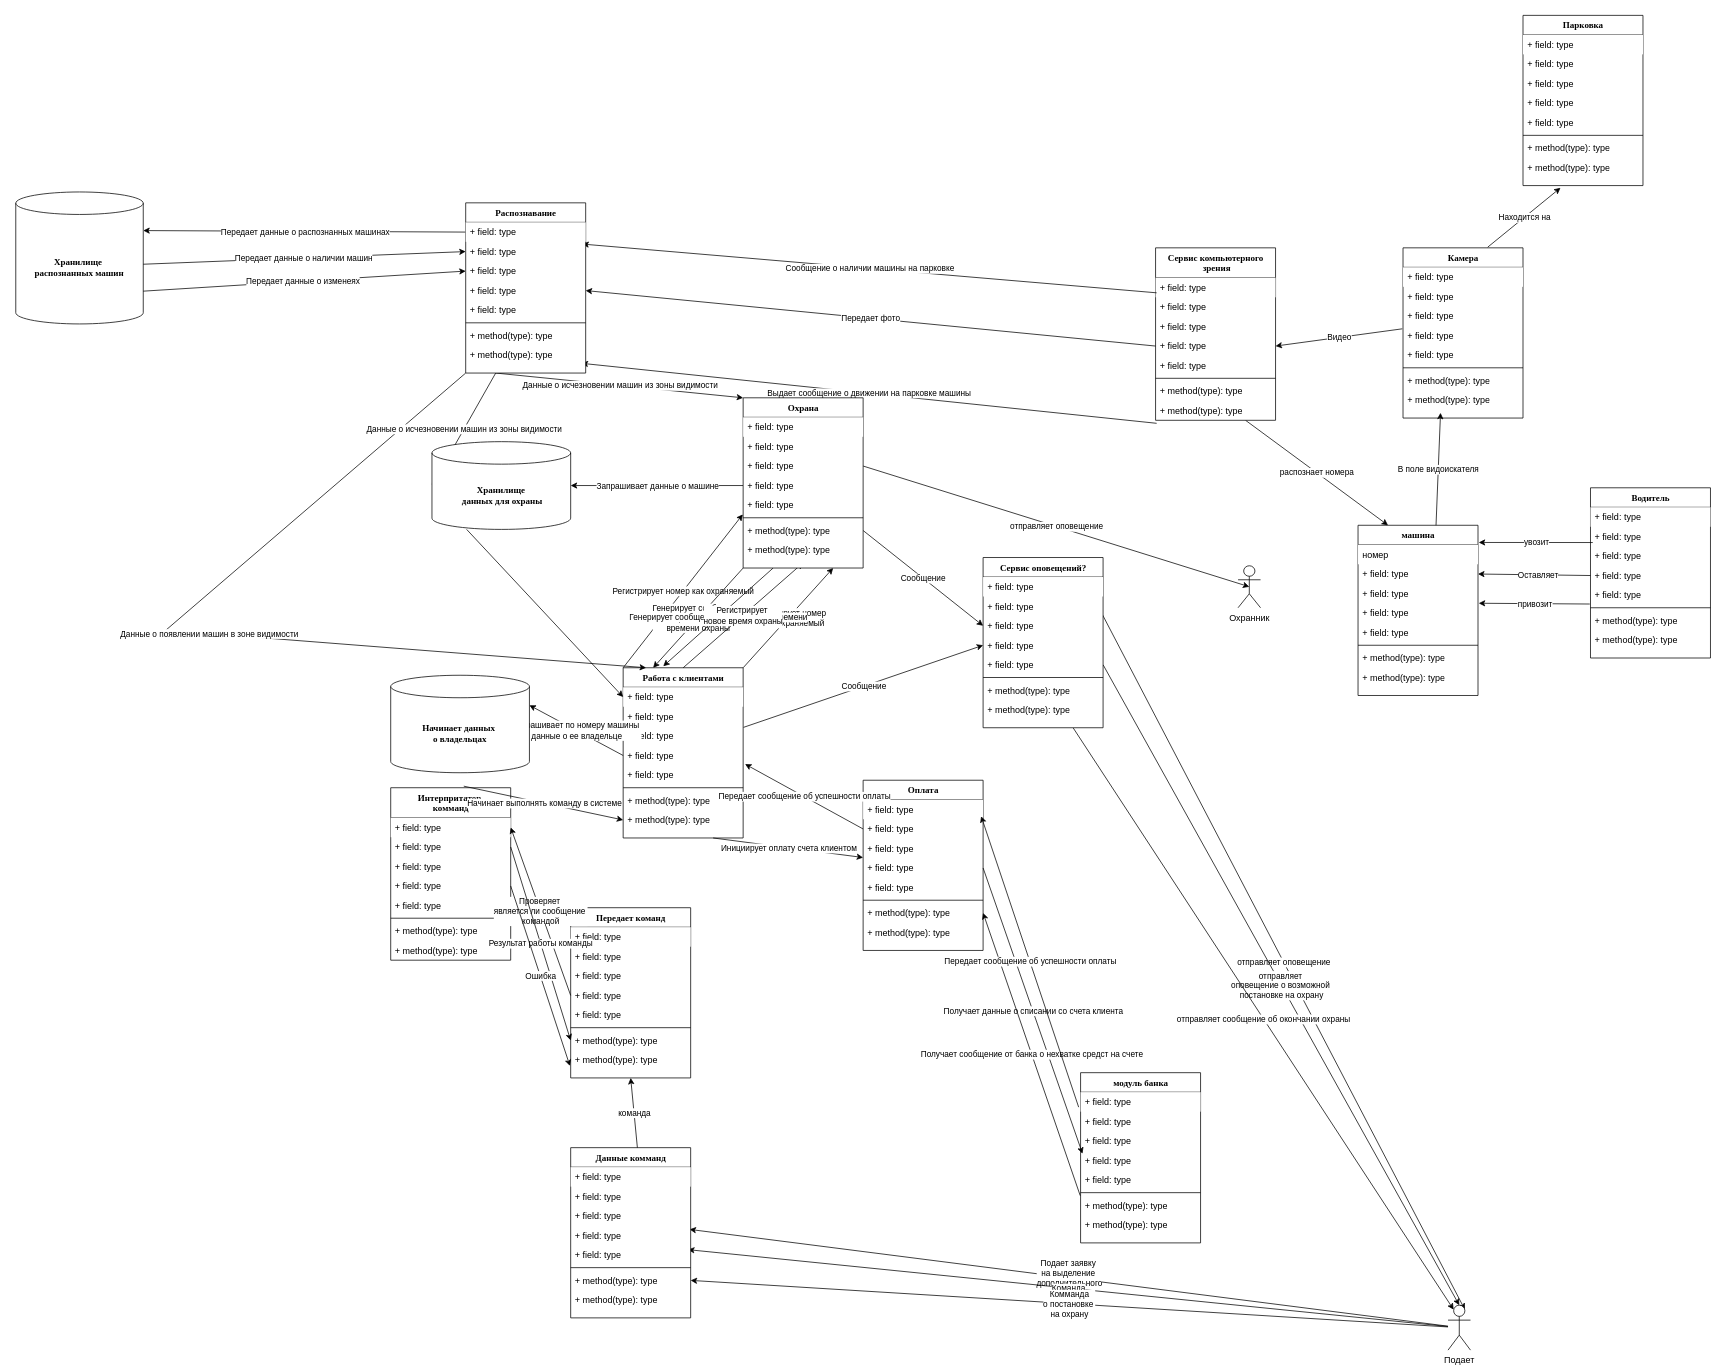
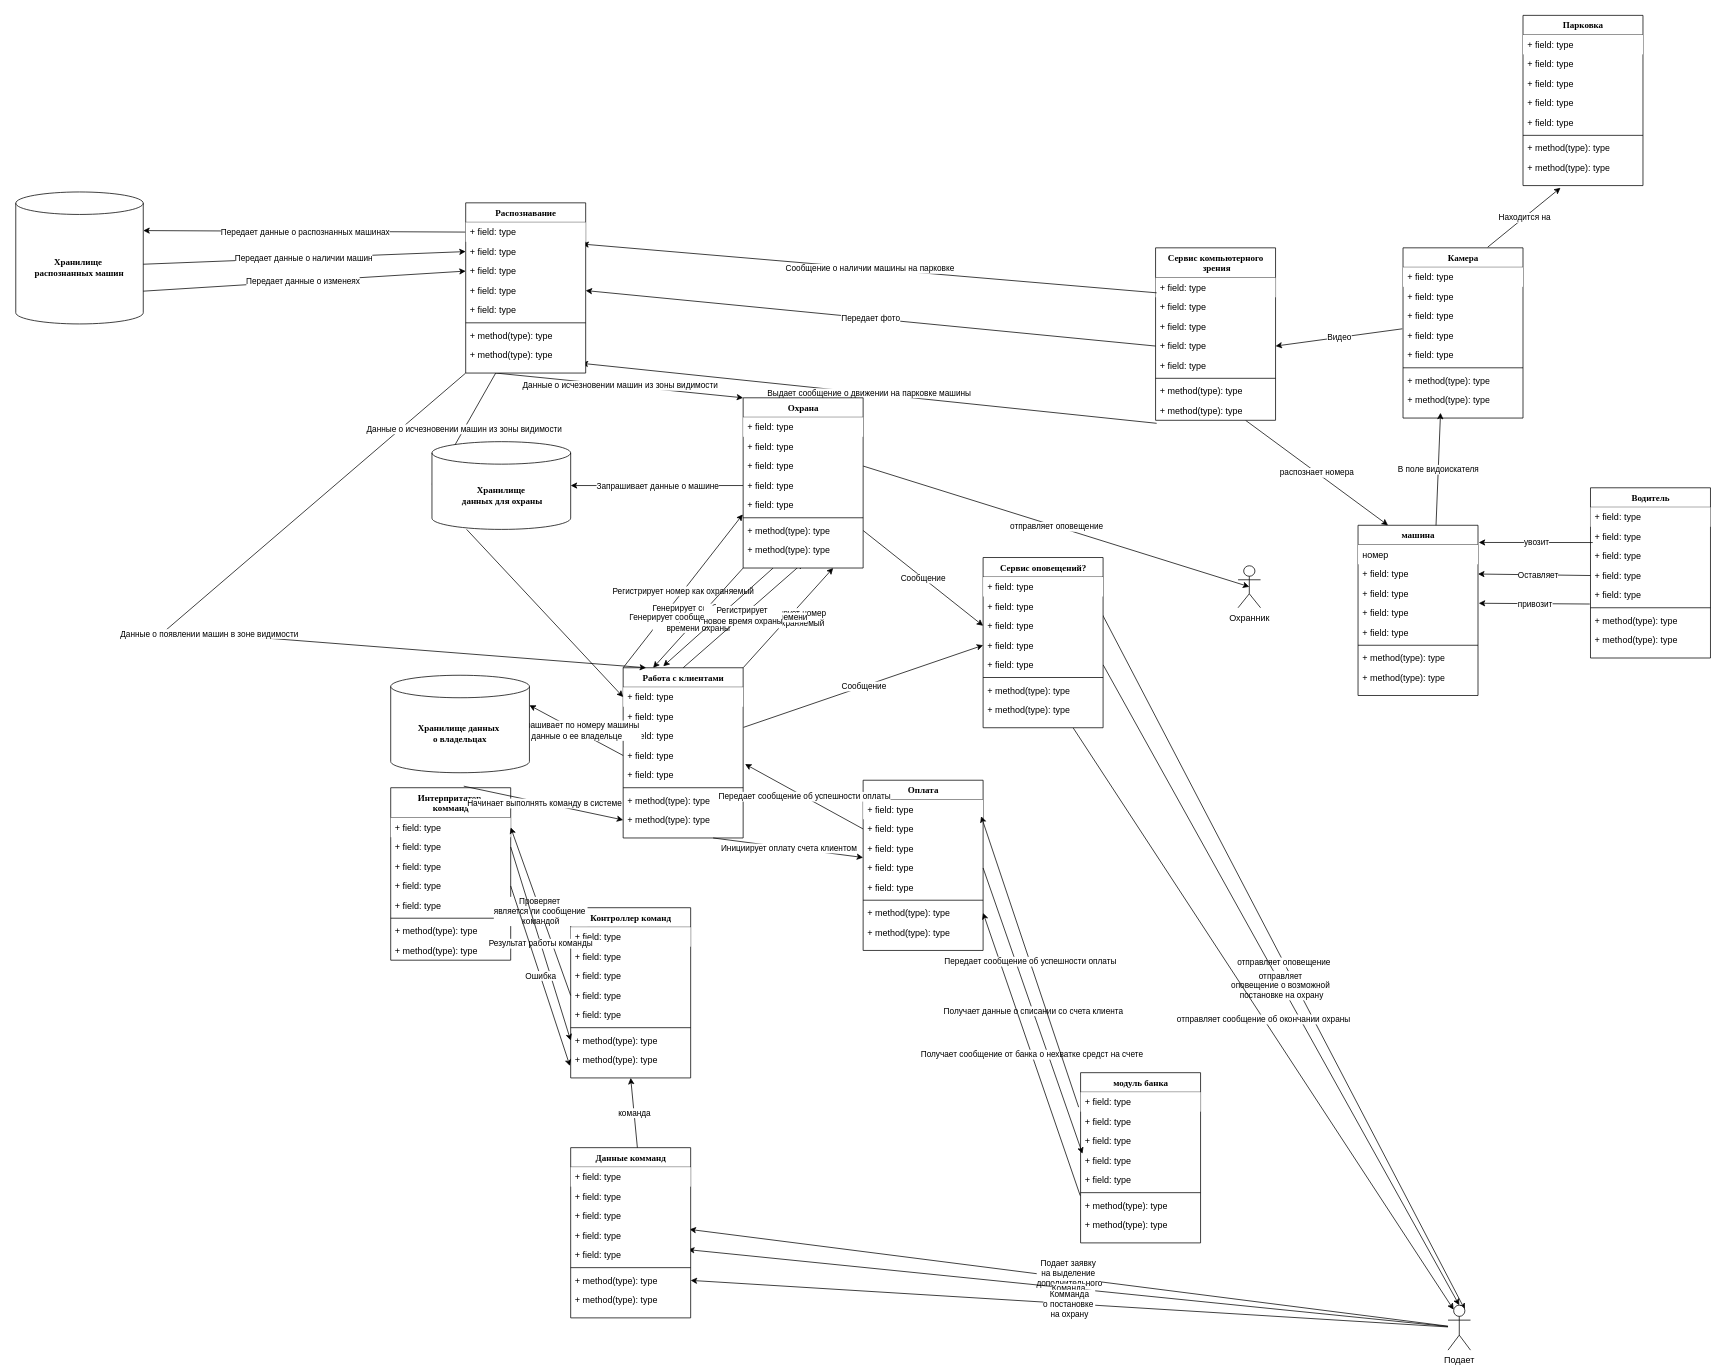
(460, 734) -> (460, 734)
(631, 919) -> (631, 919)
